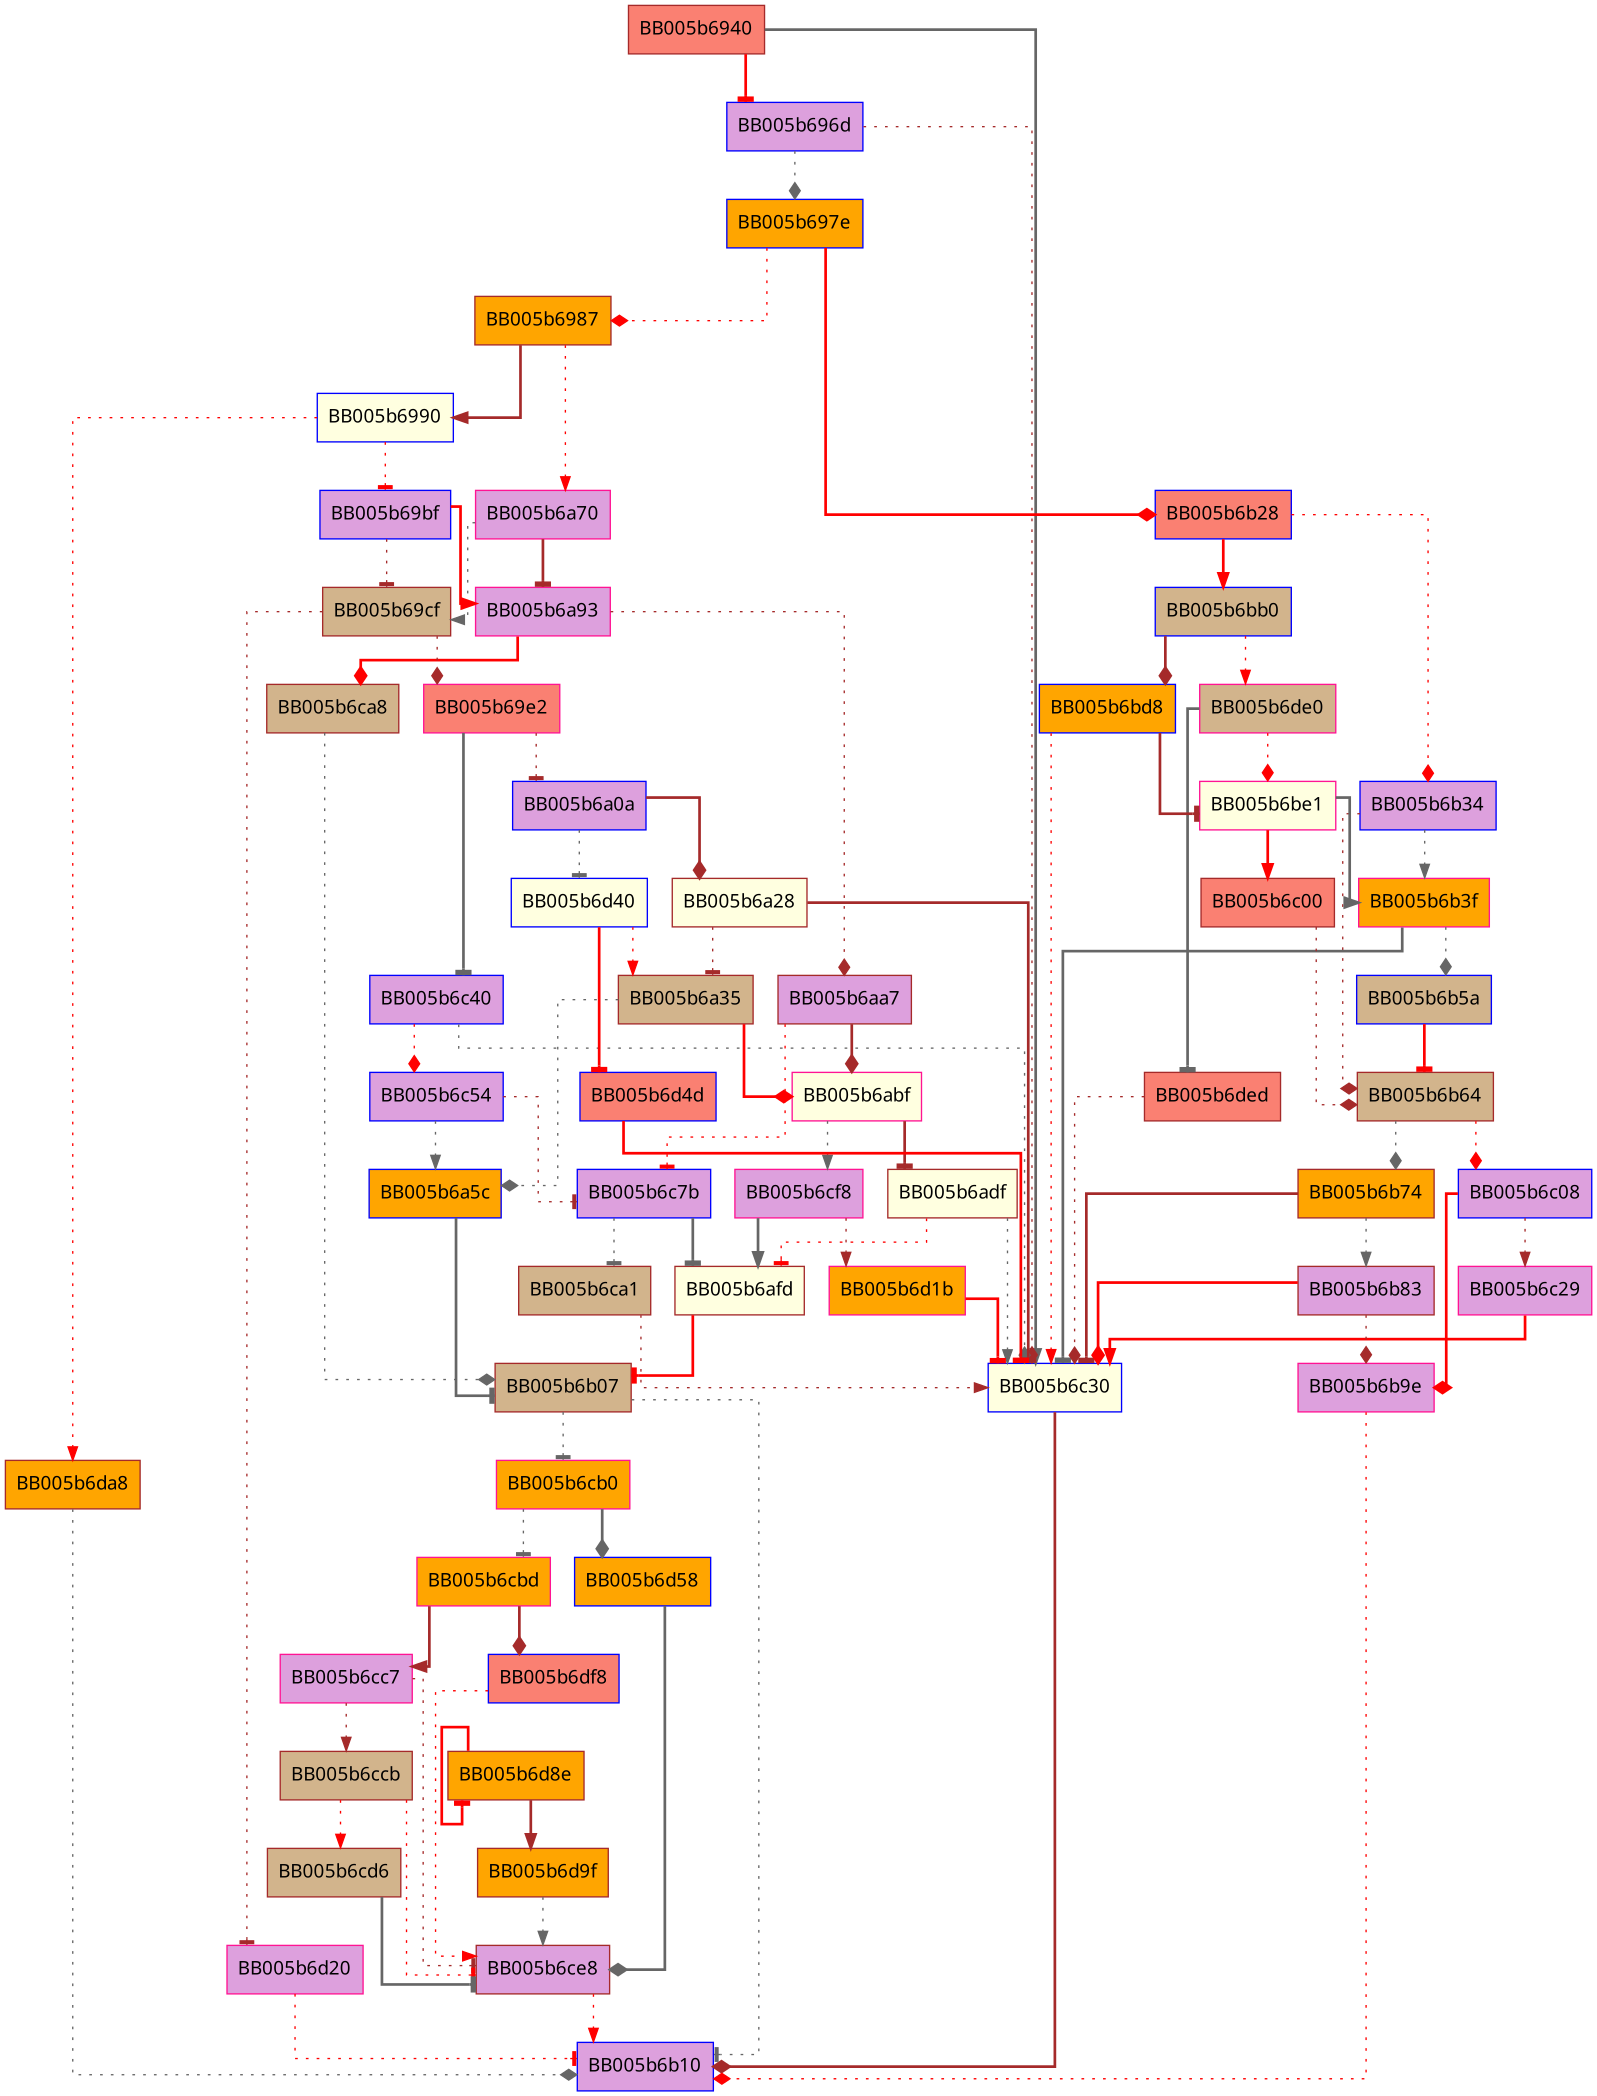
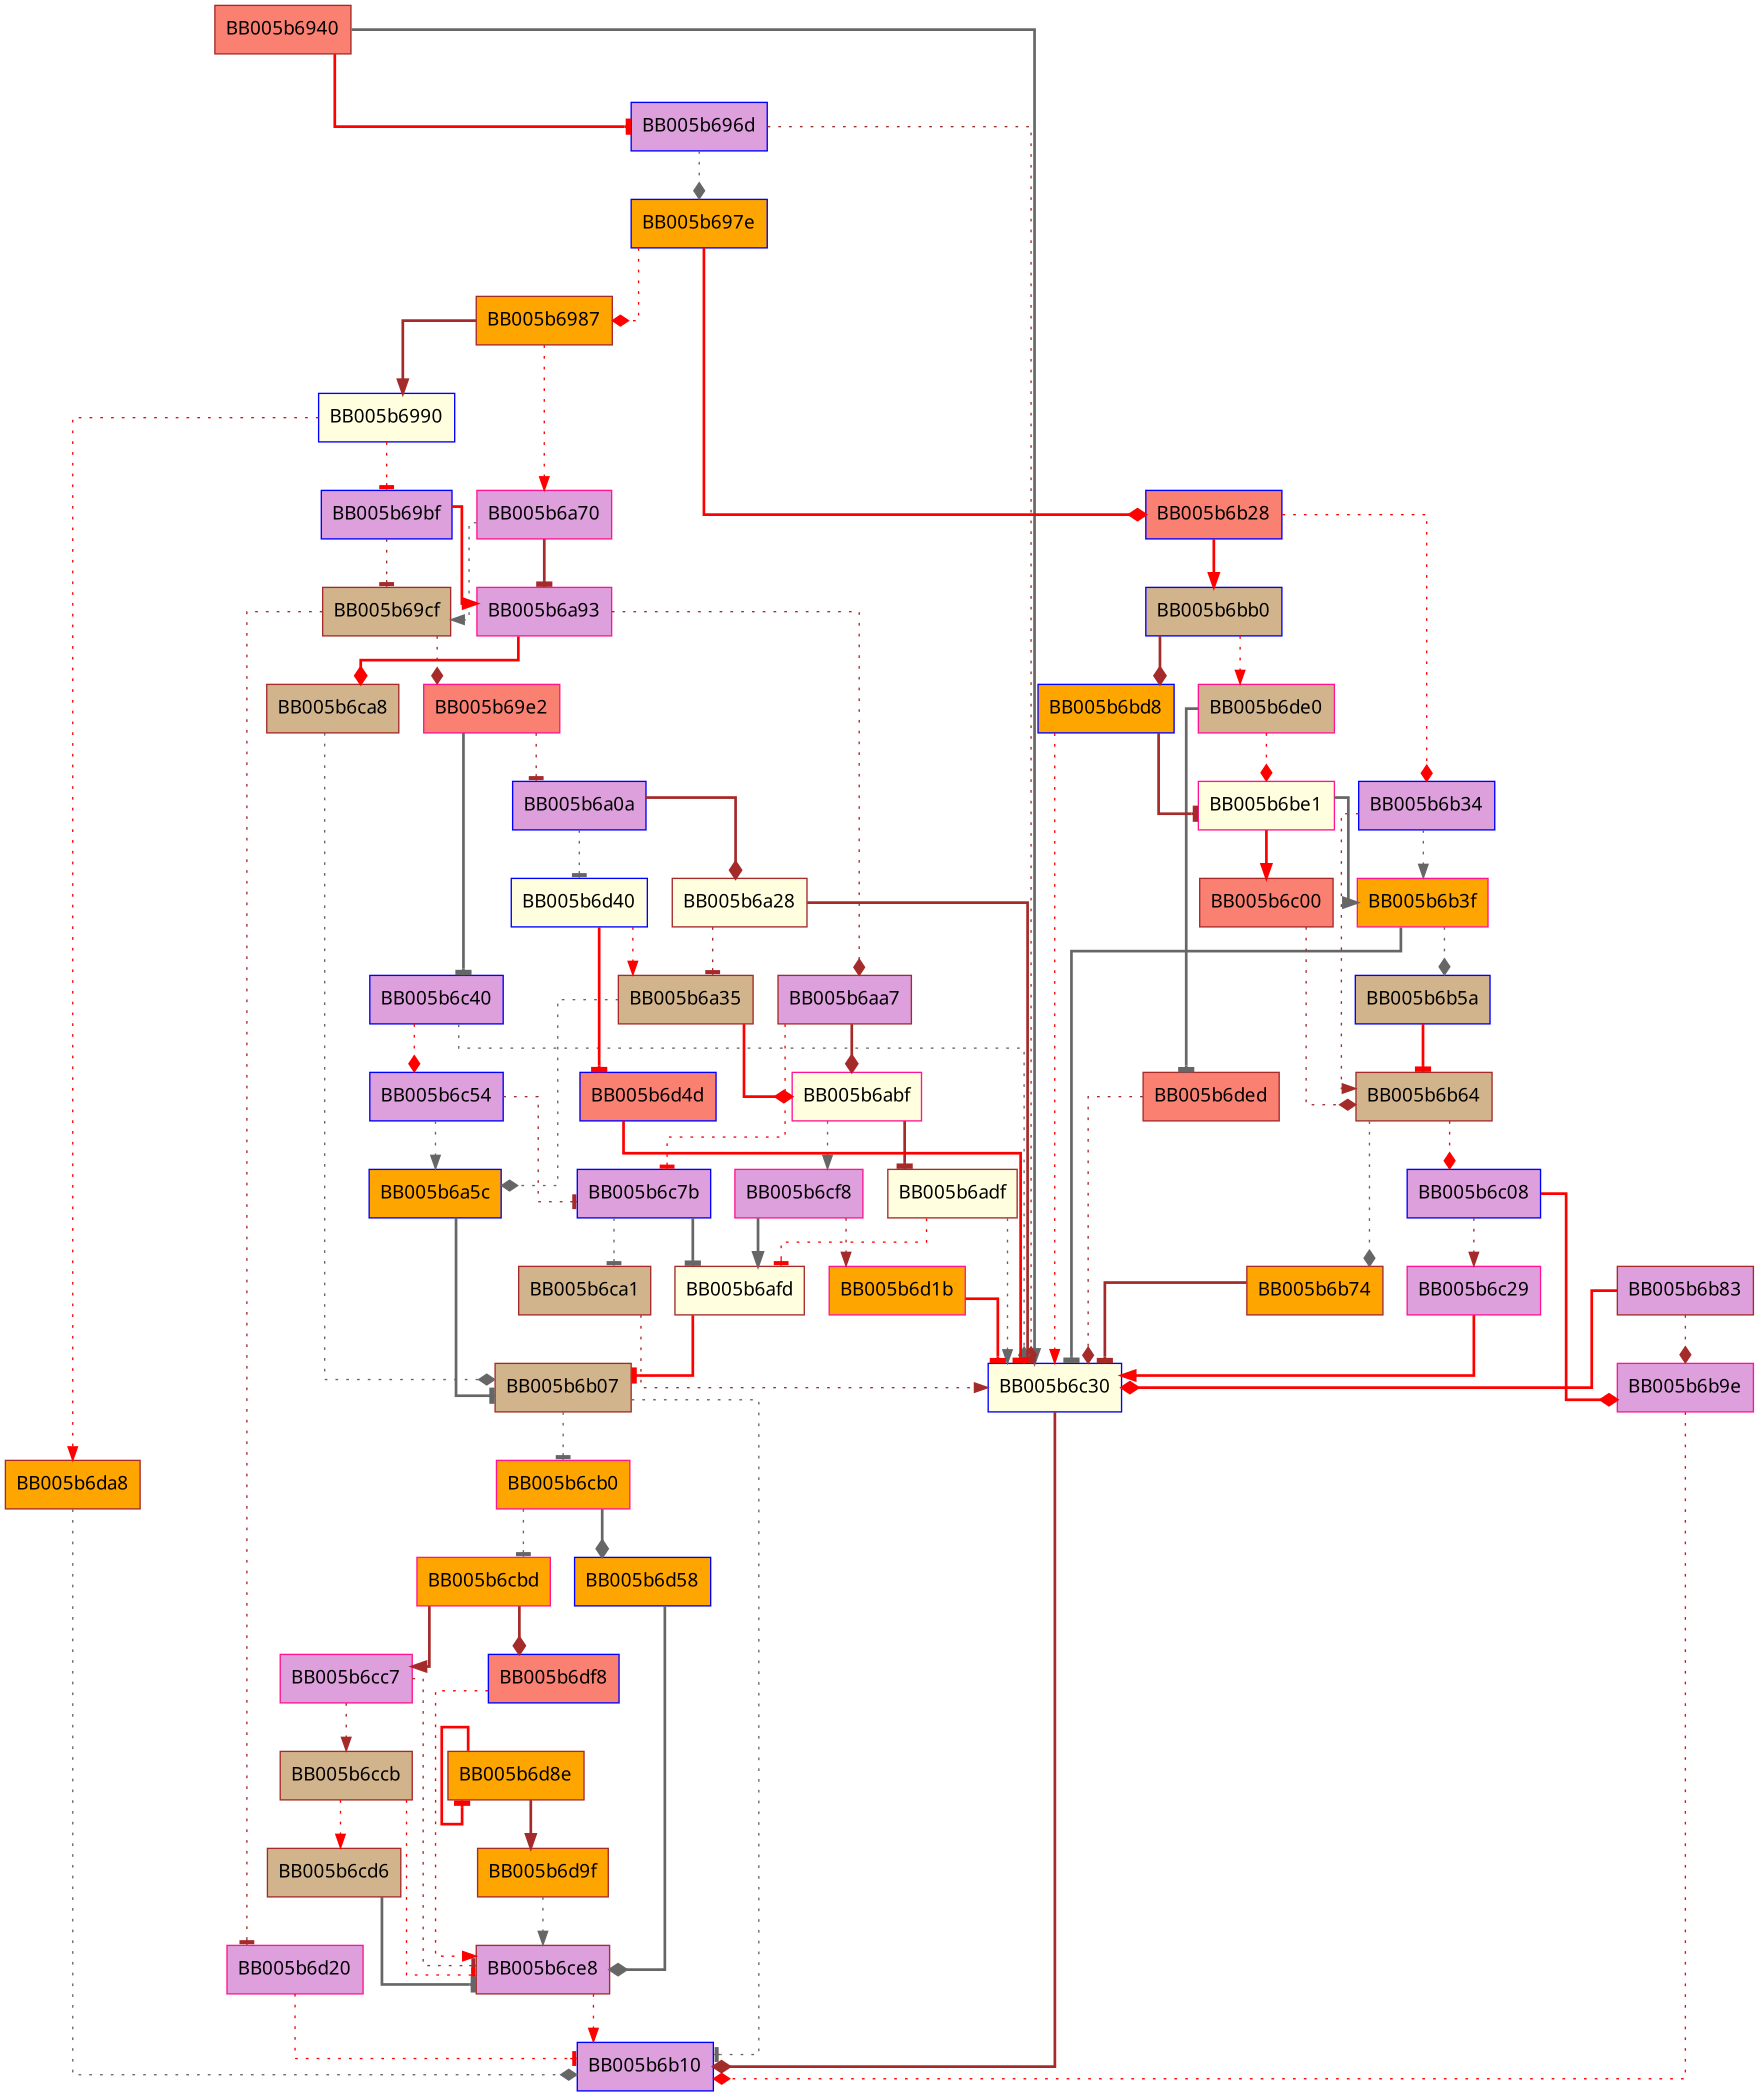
(1343, 936) -> (1341, 936)
(1366, 1235) -> none
